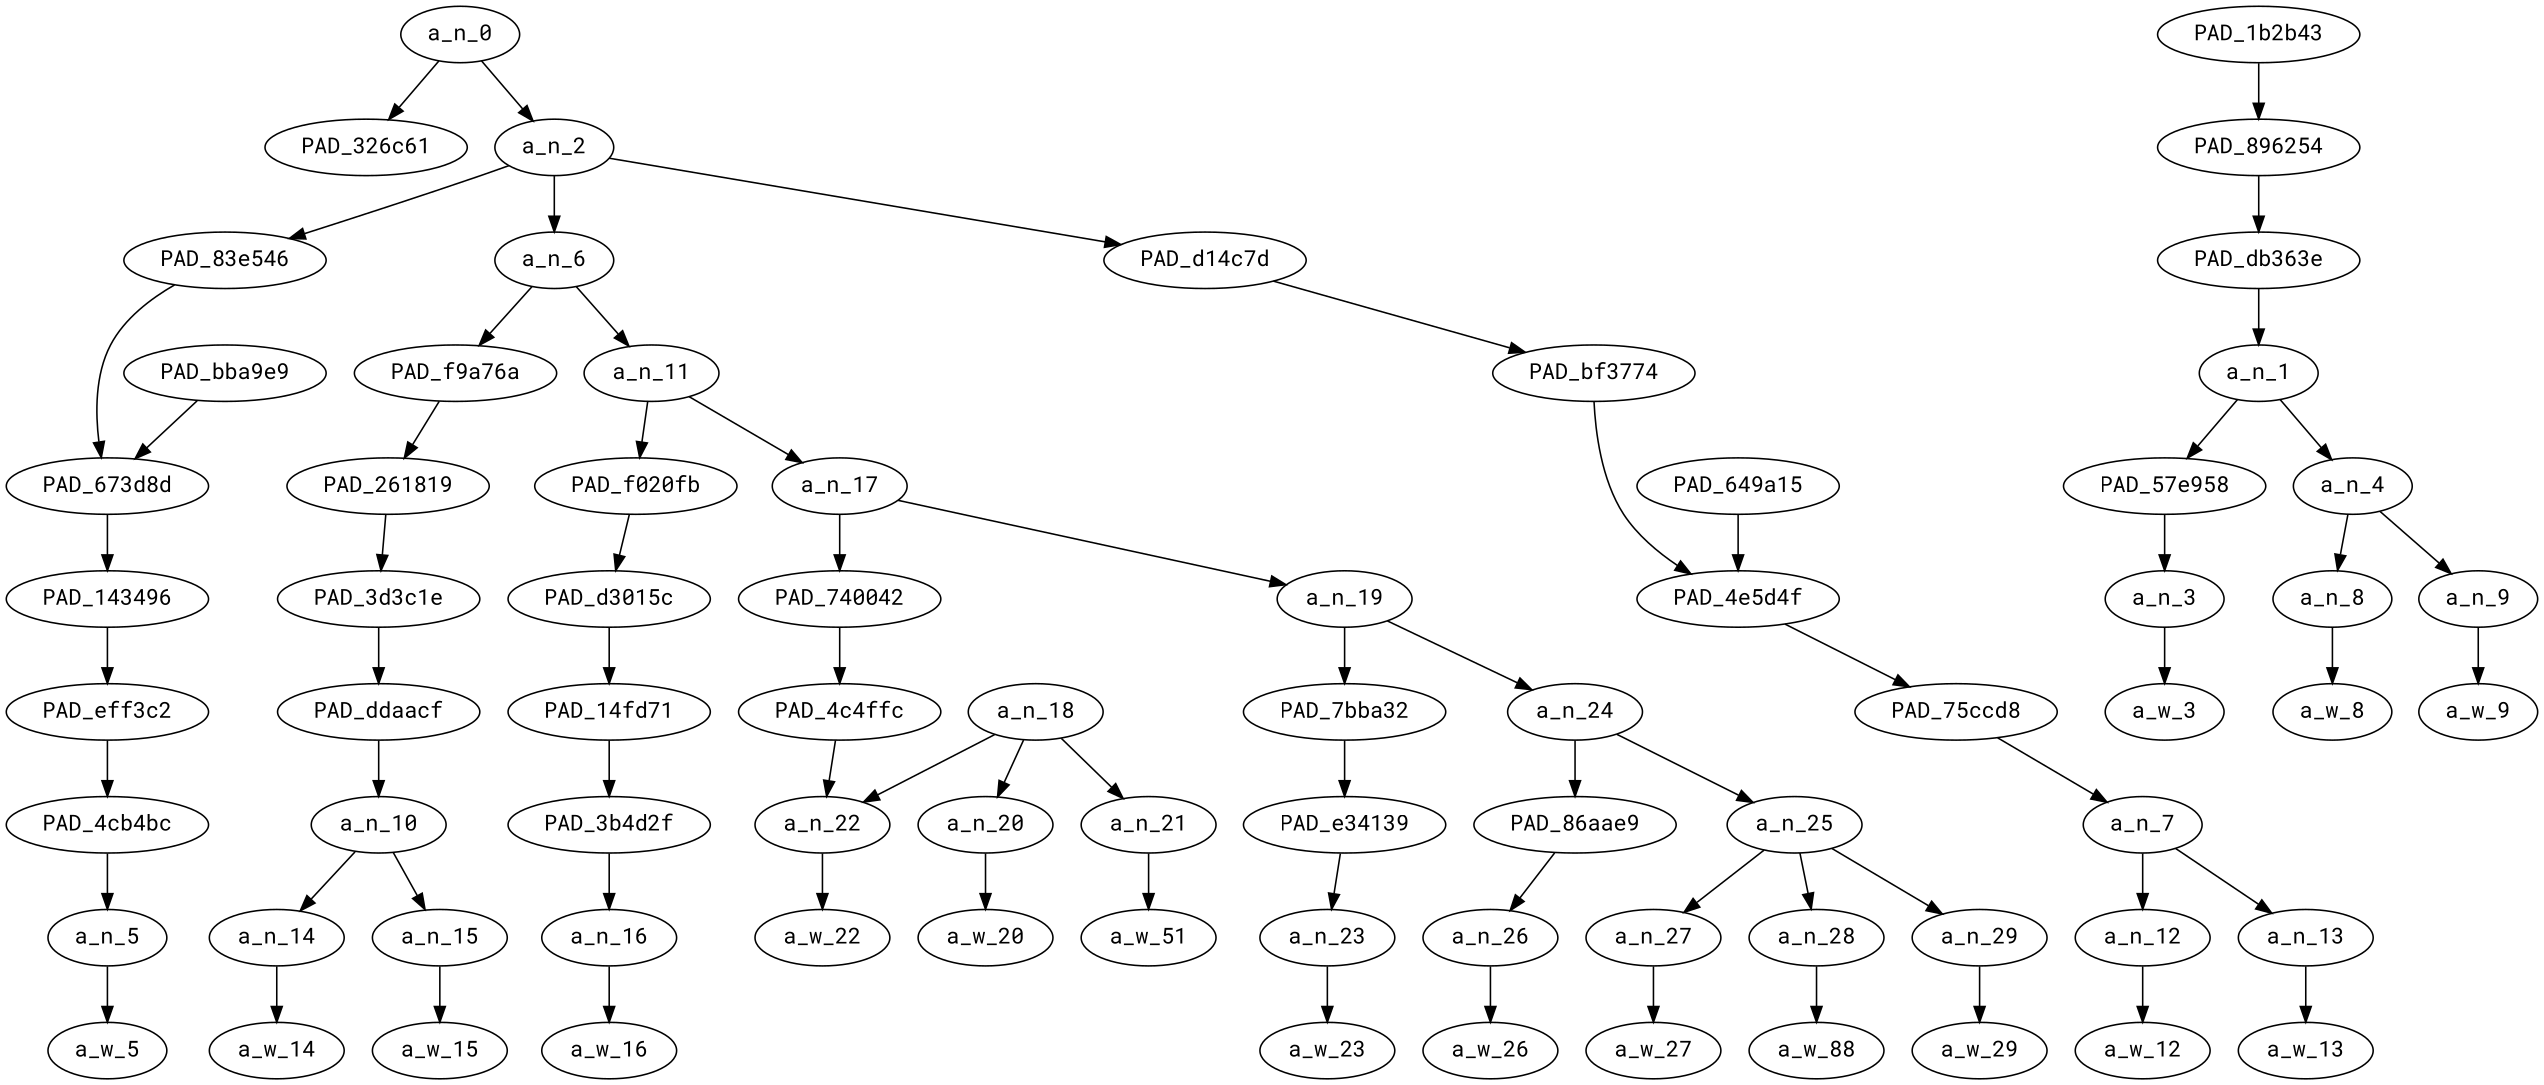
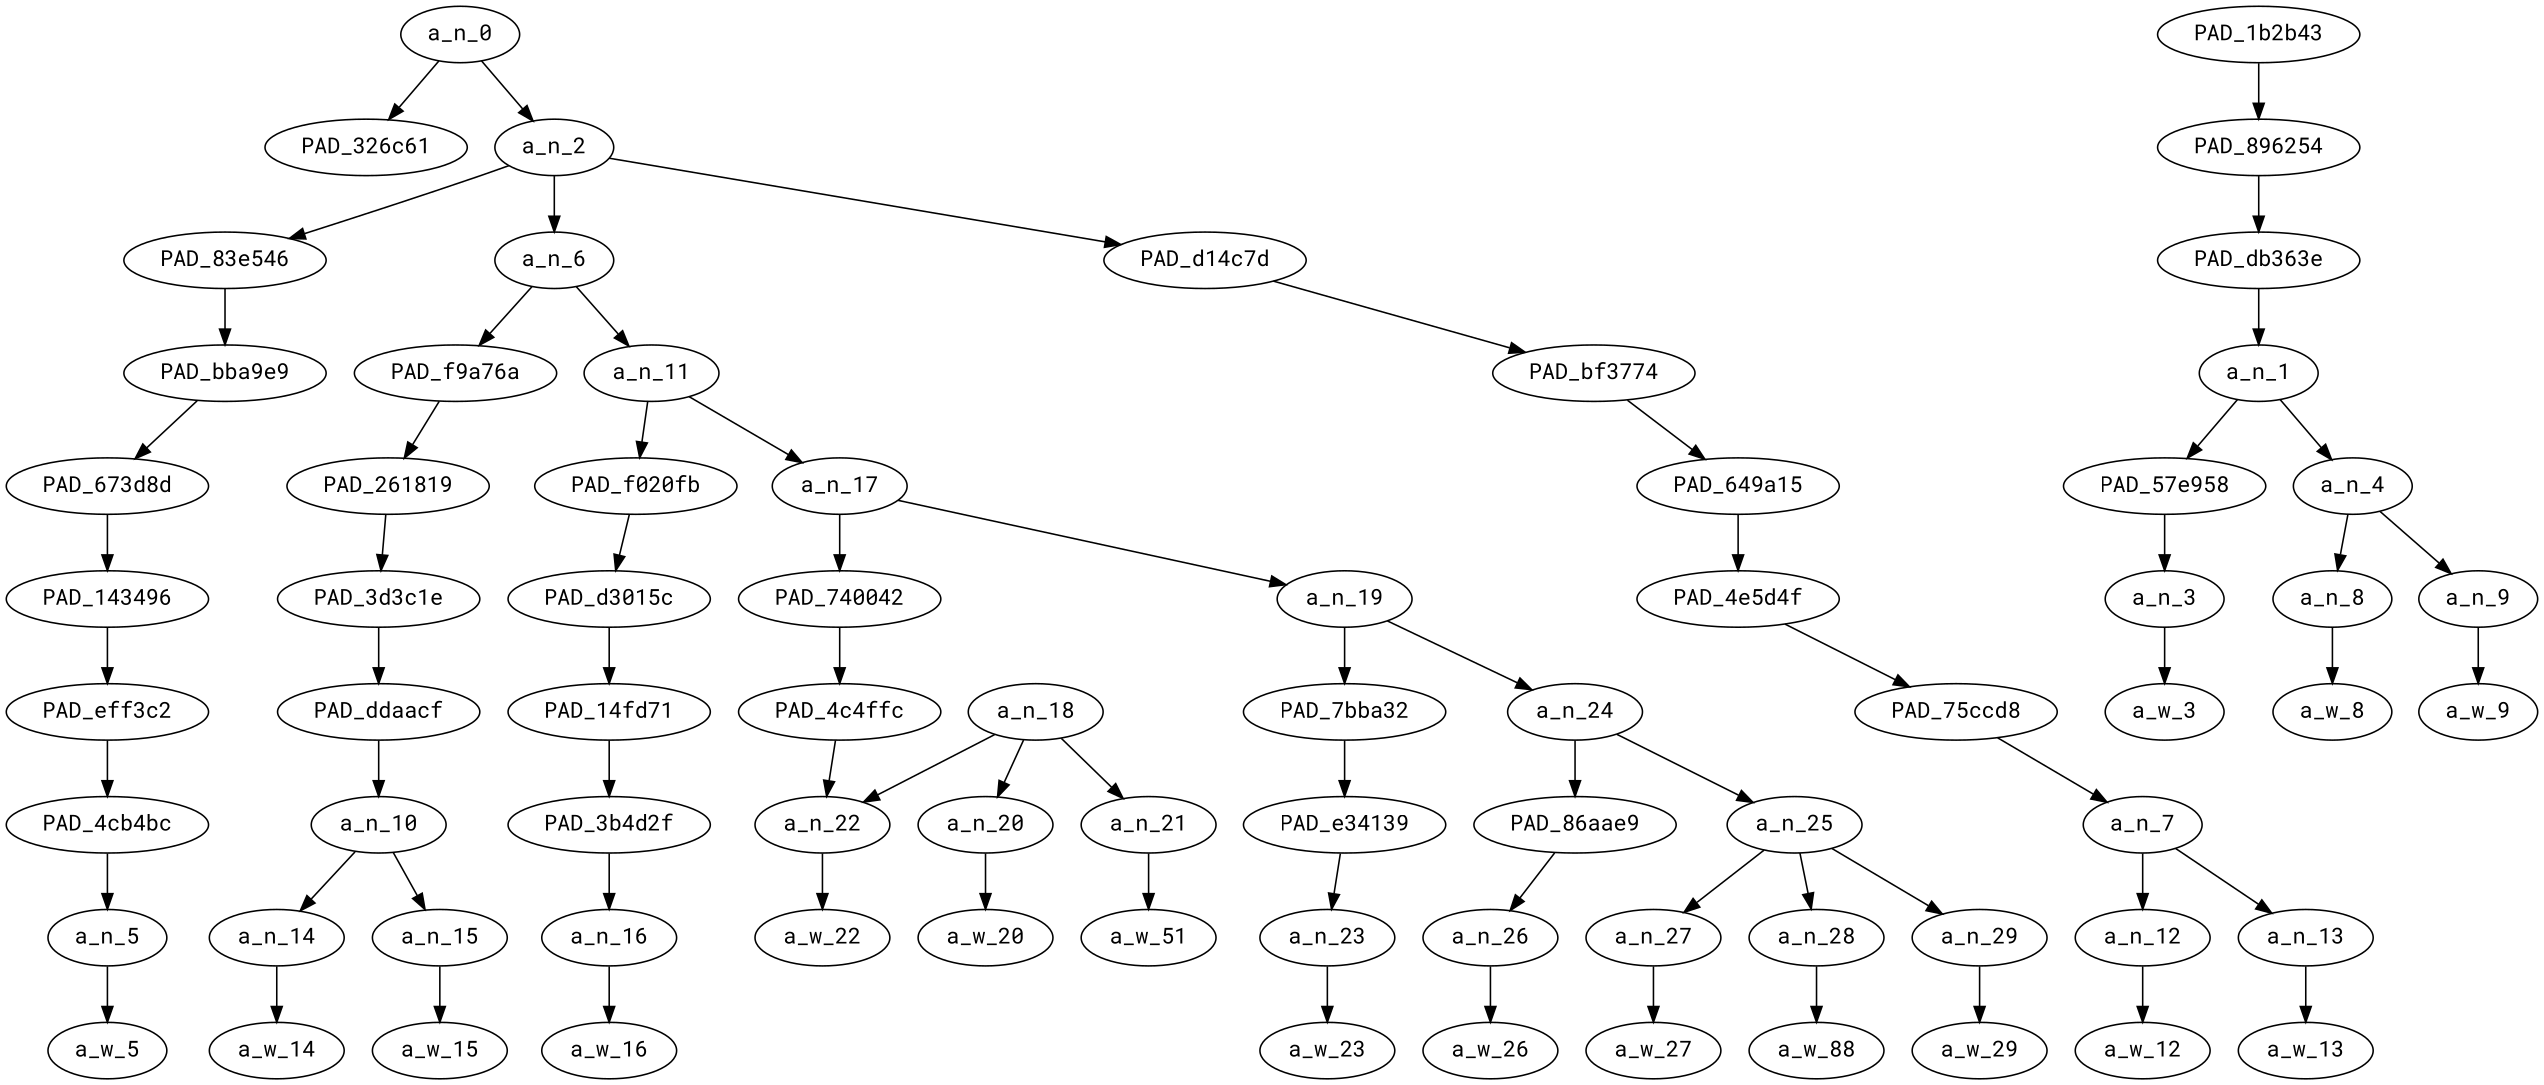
(109, 350) -> (225, 309)
(1614, 495) -> (1660, 425)
